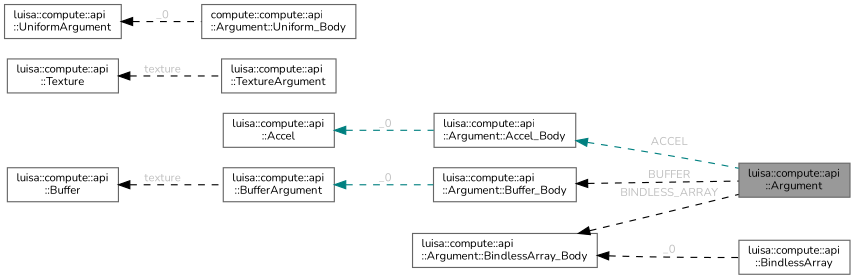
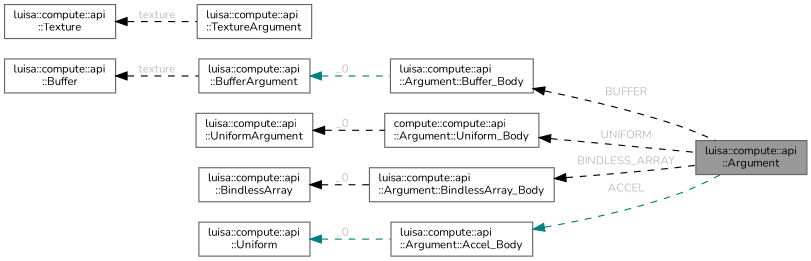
(279, 130) -> (254, 239)
none -> (623, 145)
(674, 257) -> (345, 185)
